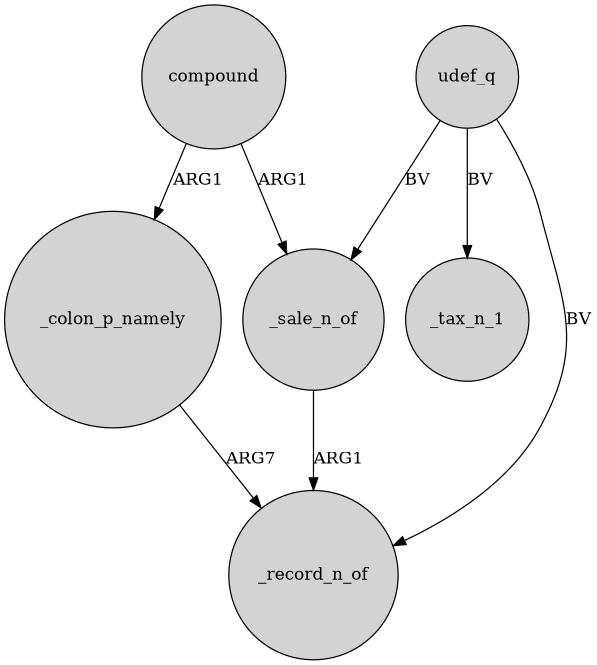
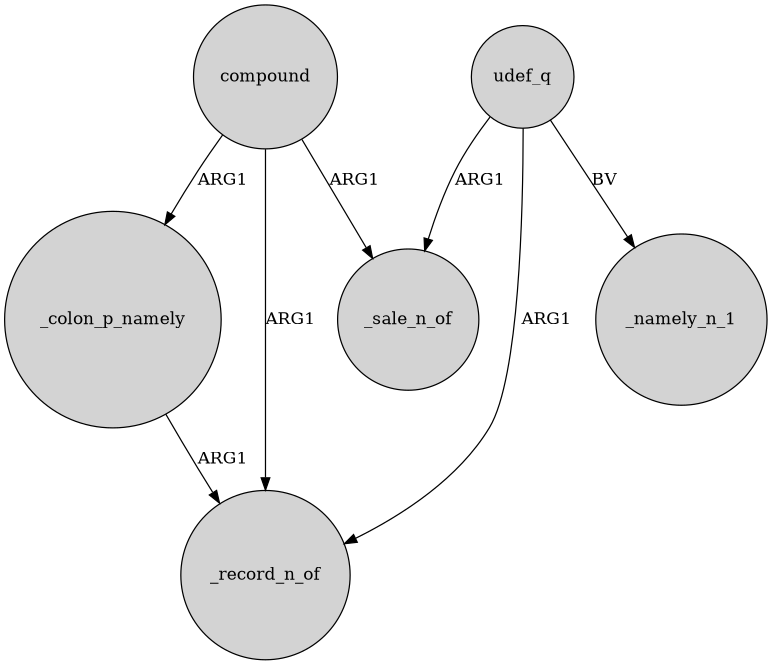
(417, 180) -> (480, 180)
(467, 320) -> (681, 320)
(579, 320) -> (547, 320)
(313, 434) -> (265, 313)
(251, 459) -> (223, 459)
